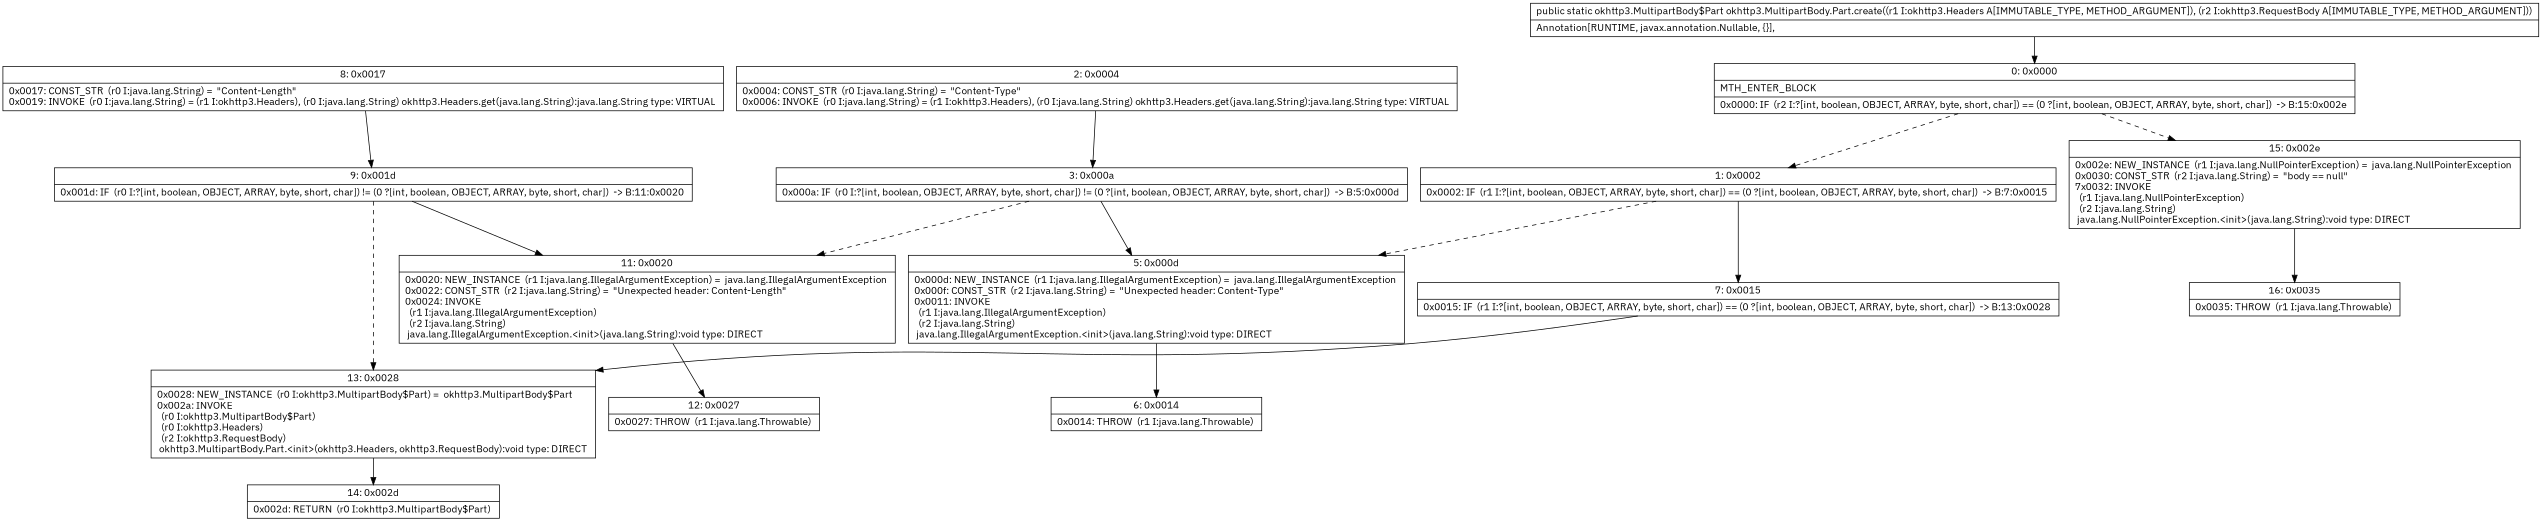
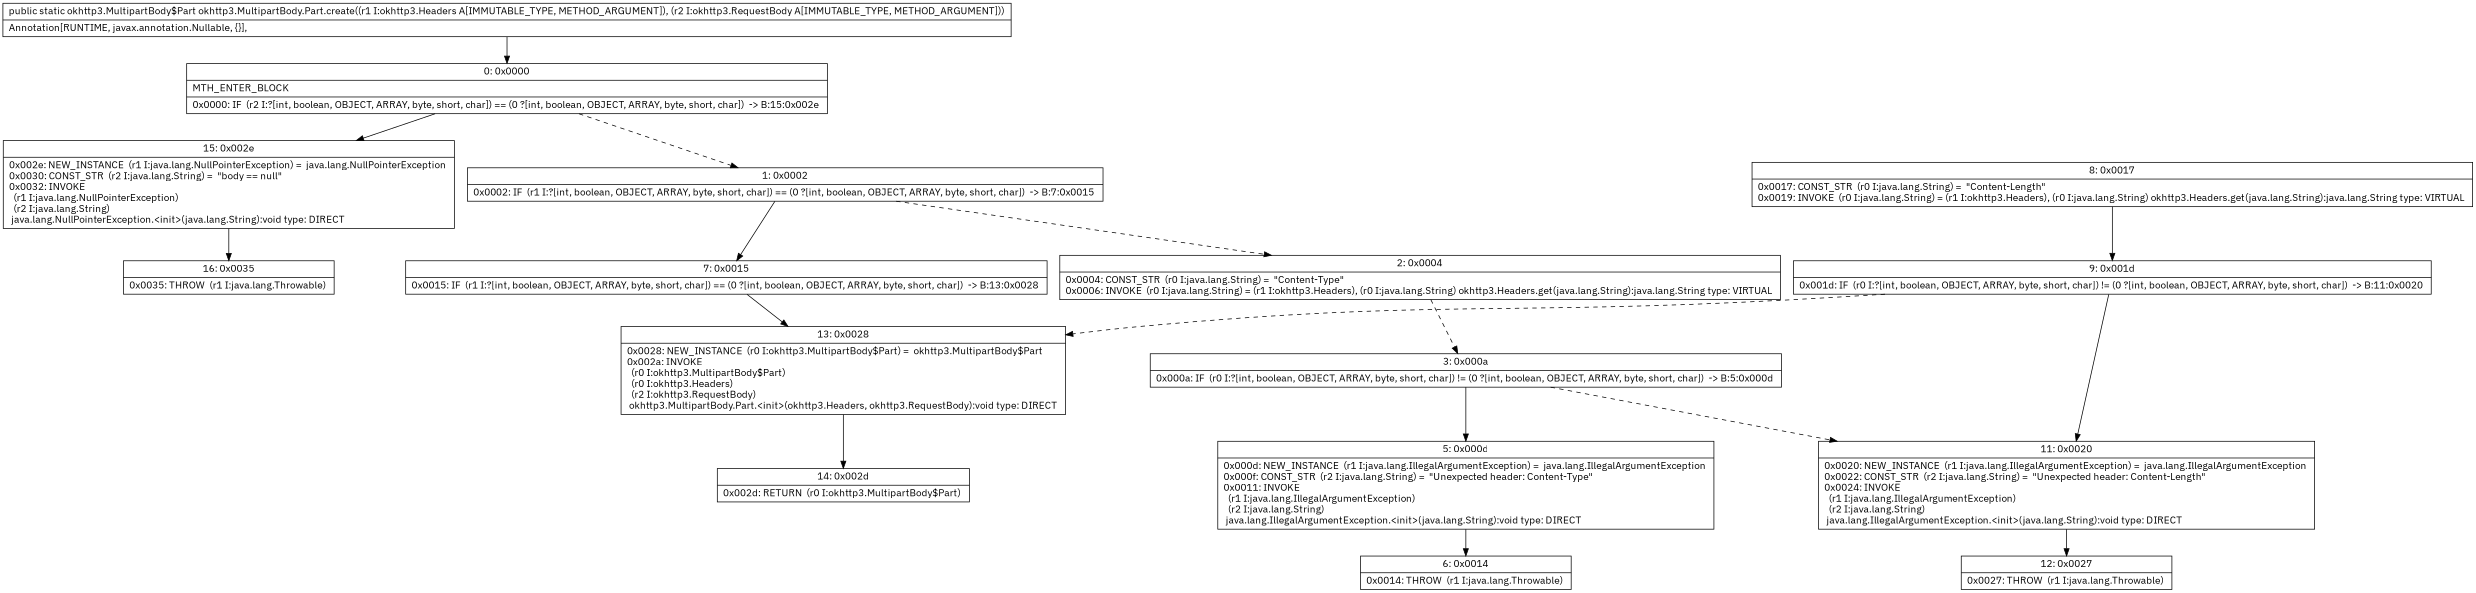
(2135, 126) -> (399, 126)
(1094, 136) -> (1443, 323)
(2116, 187) -> (50, 187)
(1521, 228) -> (1080, 228)
